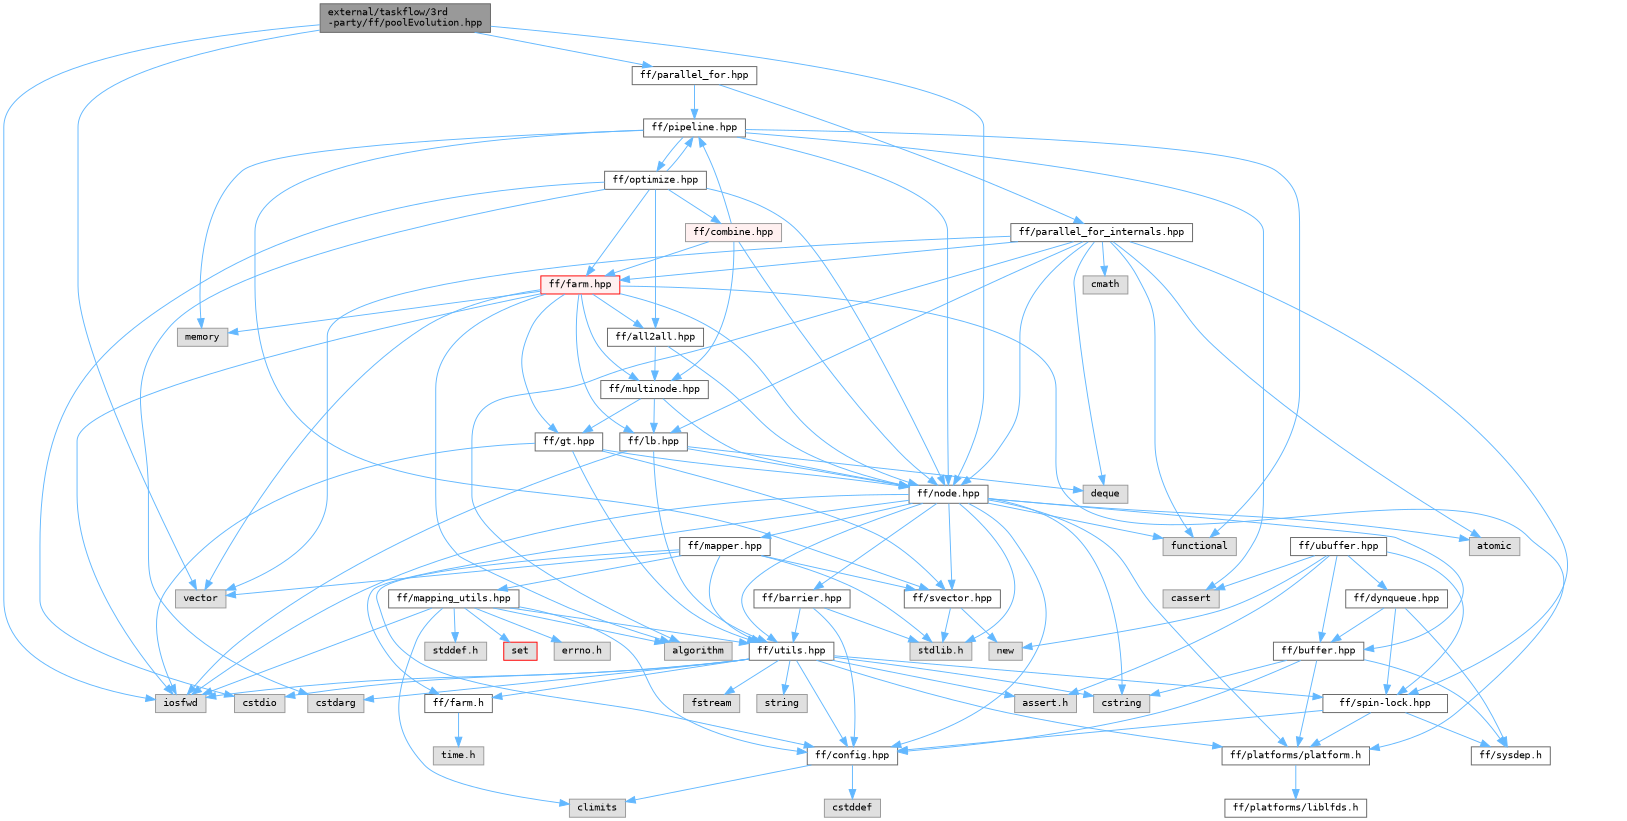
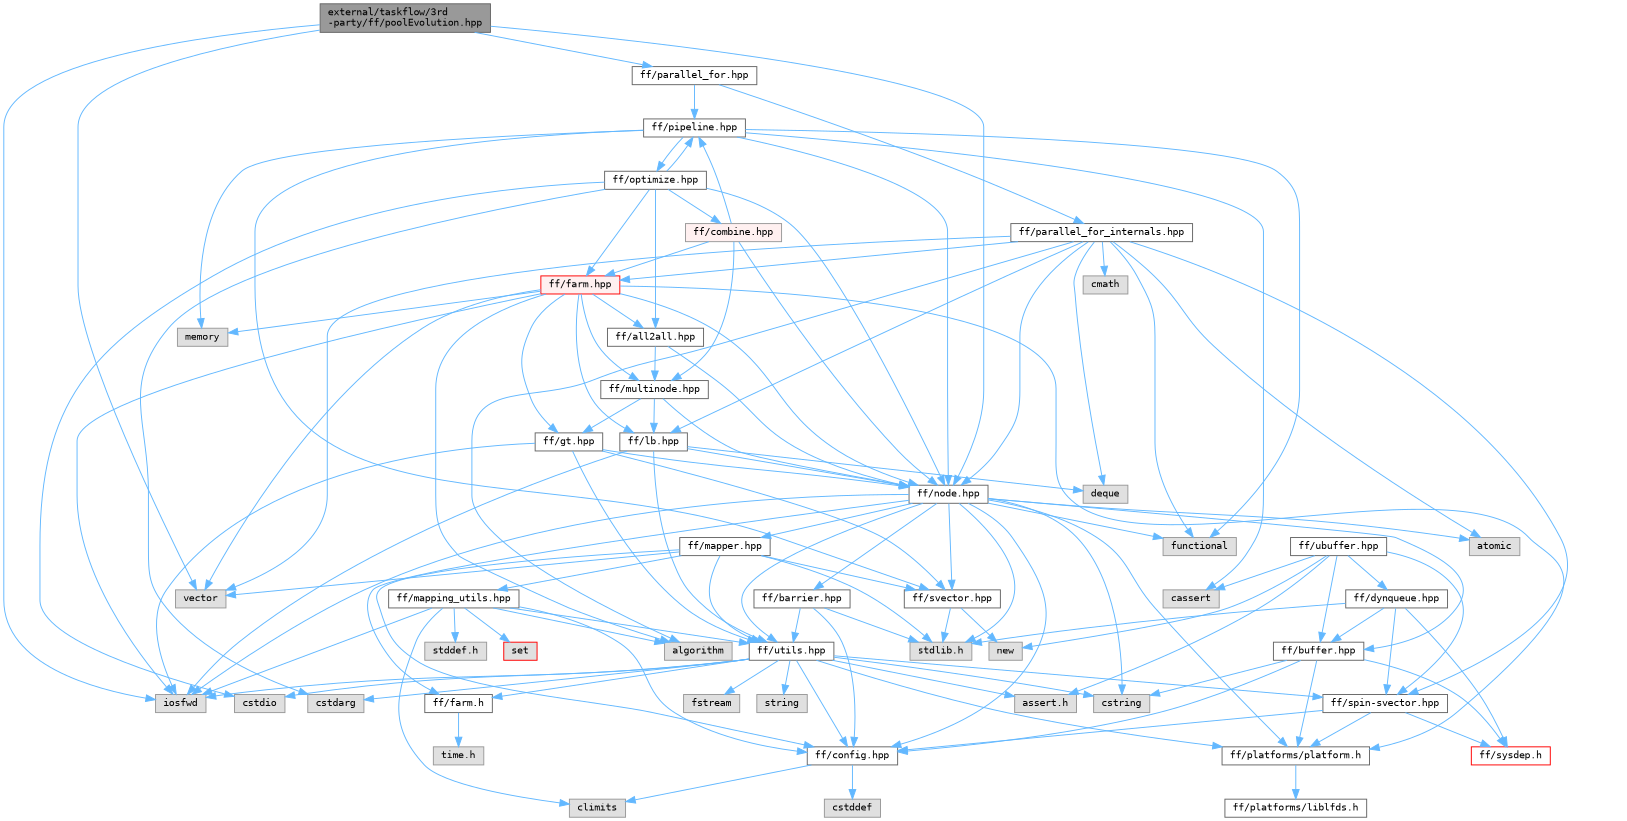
none -> (1145, 621)
(582, 651) -> none
(1385, 704) -> (1385, 704)
(1511, 756) -> (1511, 756)
